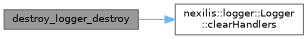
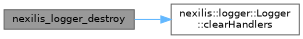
(71, 19) -> (69, 19)
